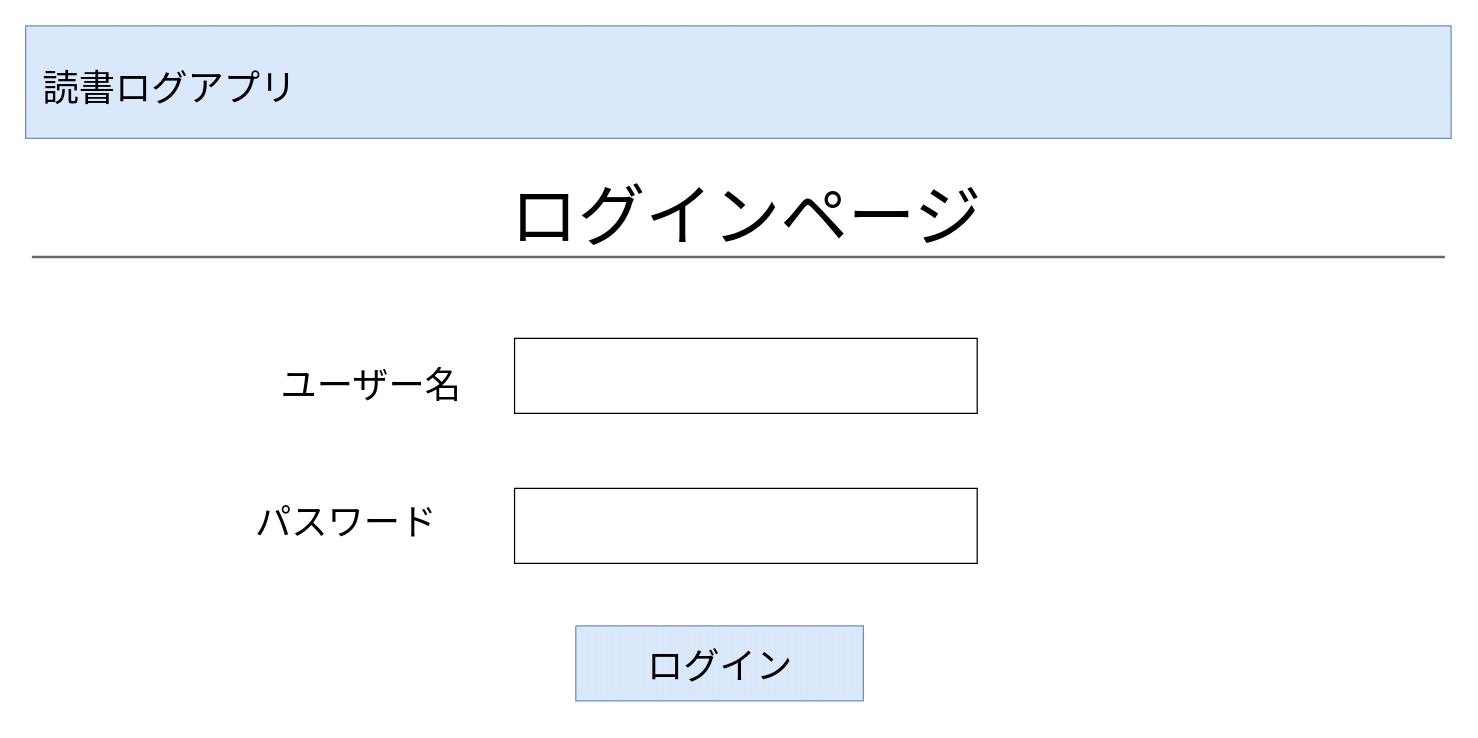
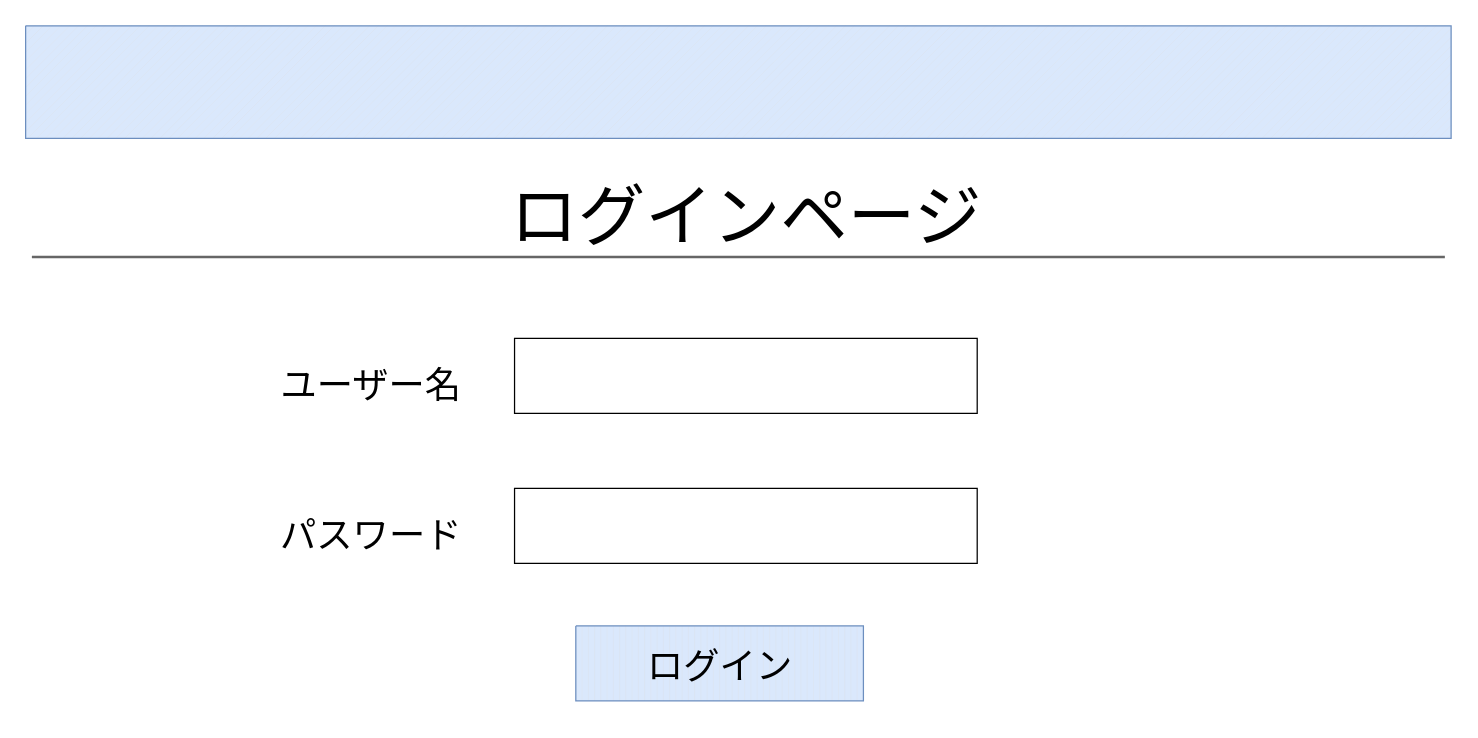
(169, 79) -> none
(346, 513) -> (371, 526)
